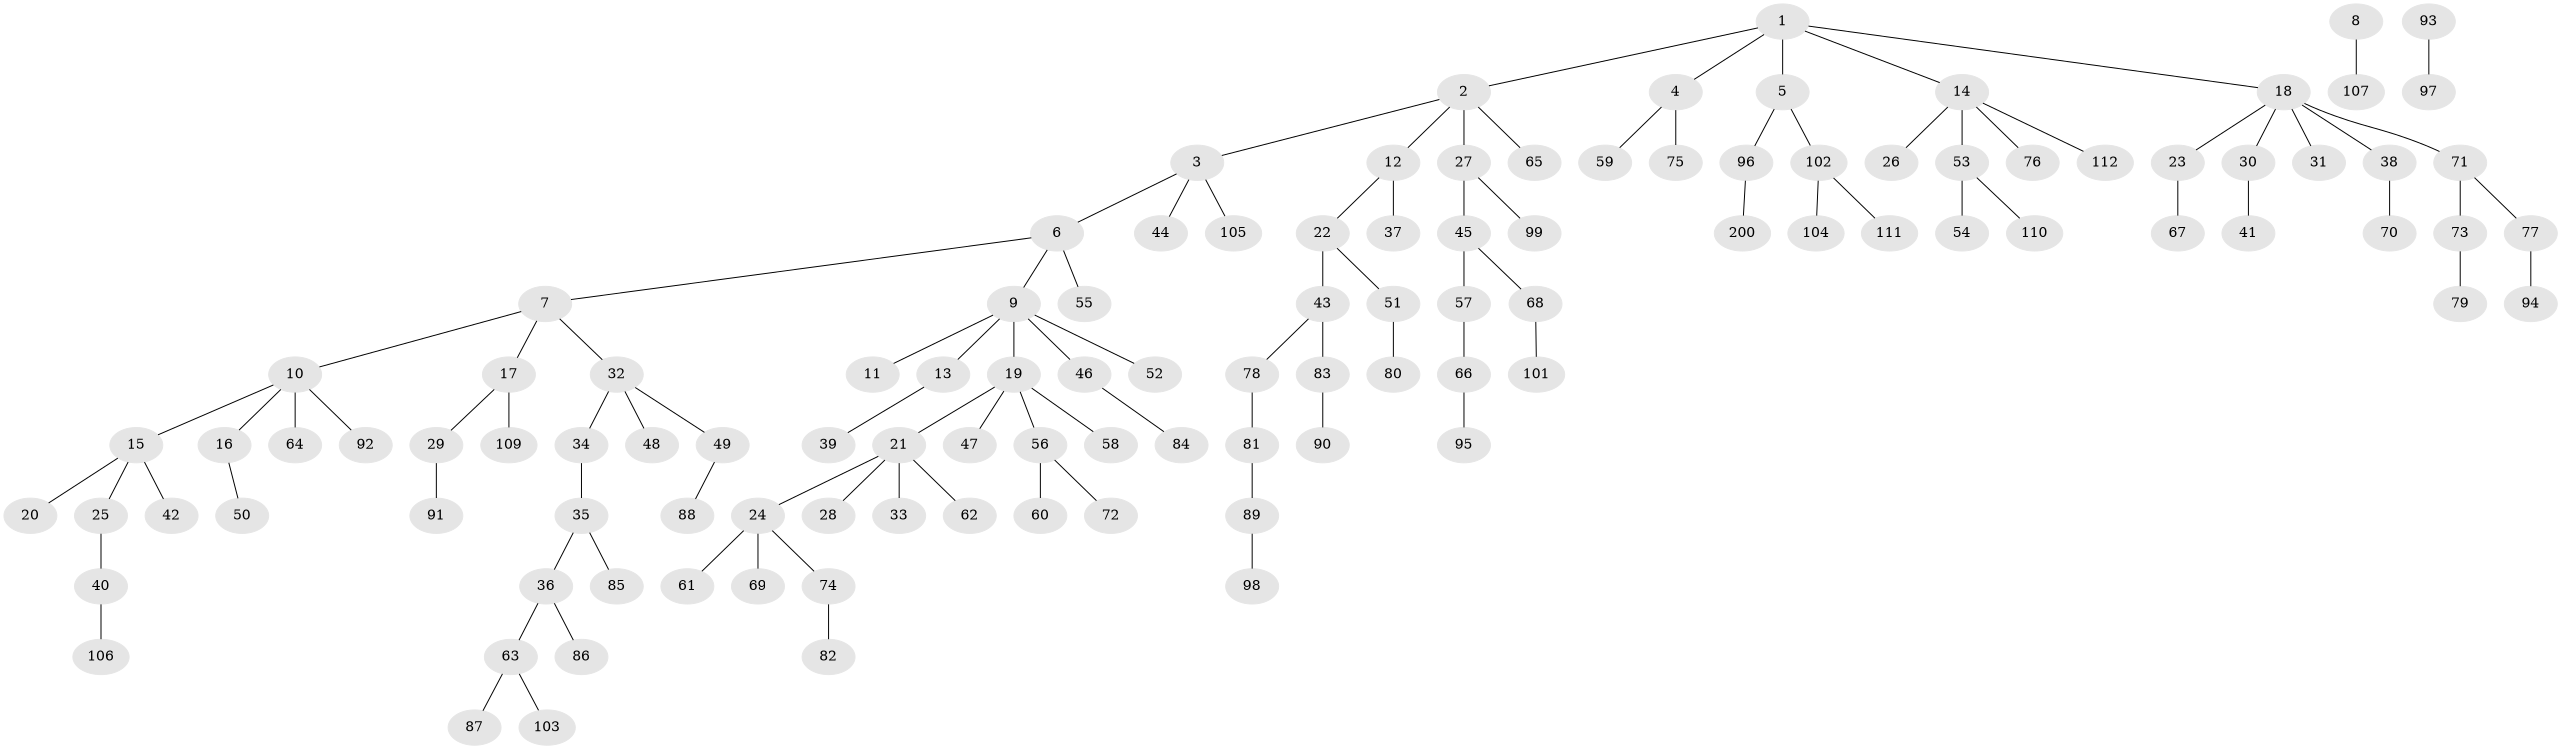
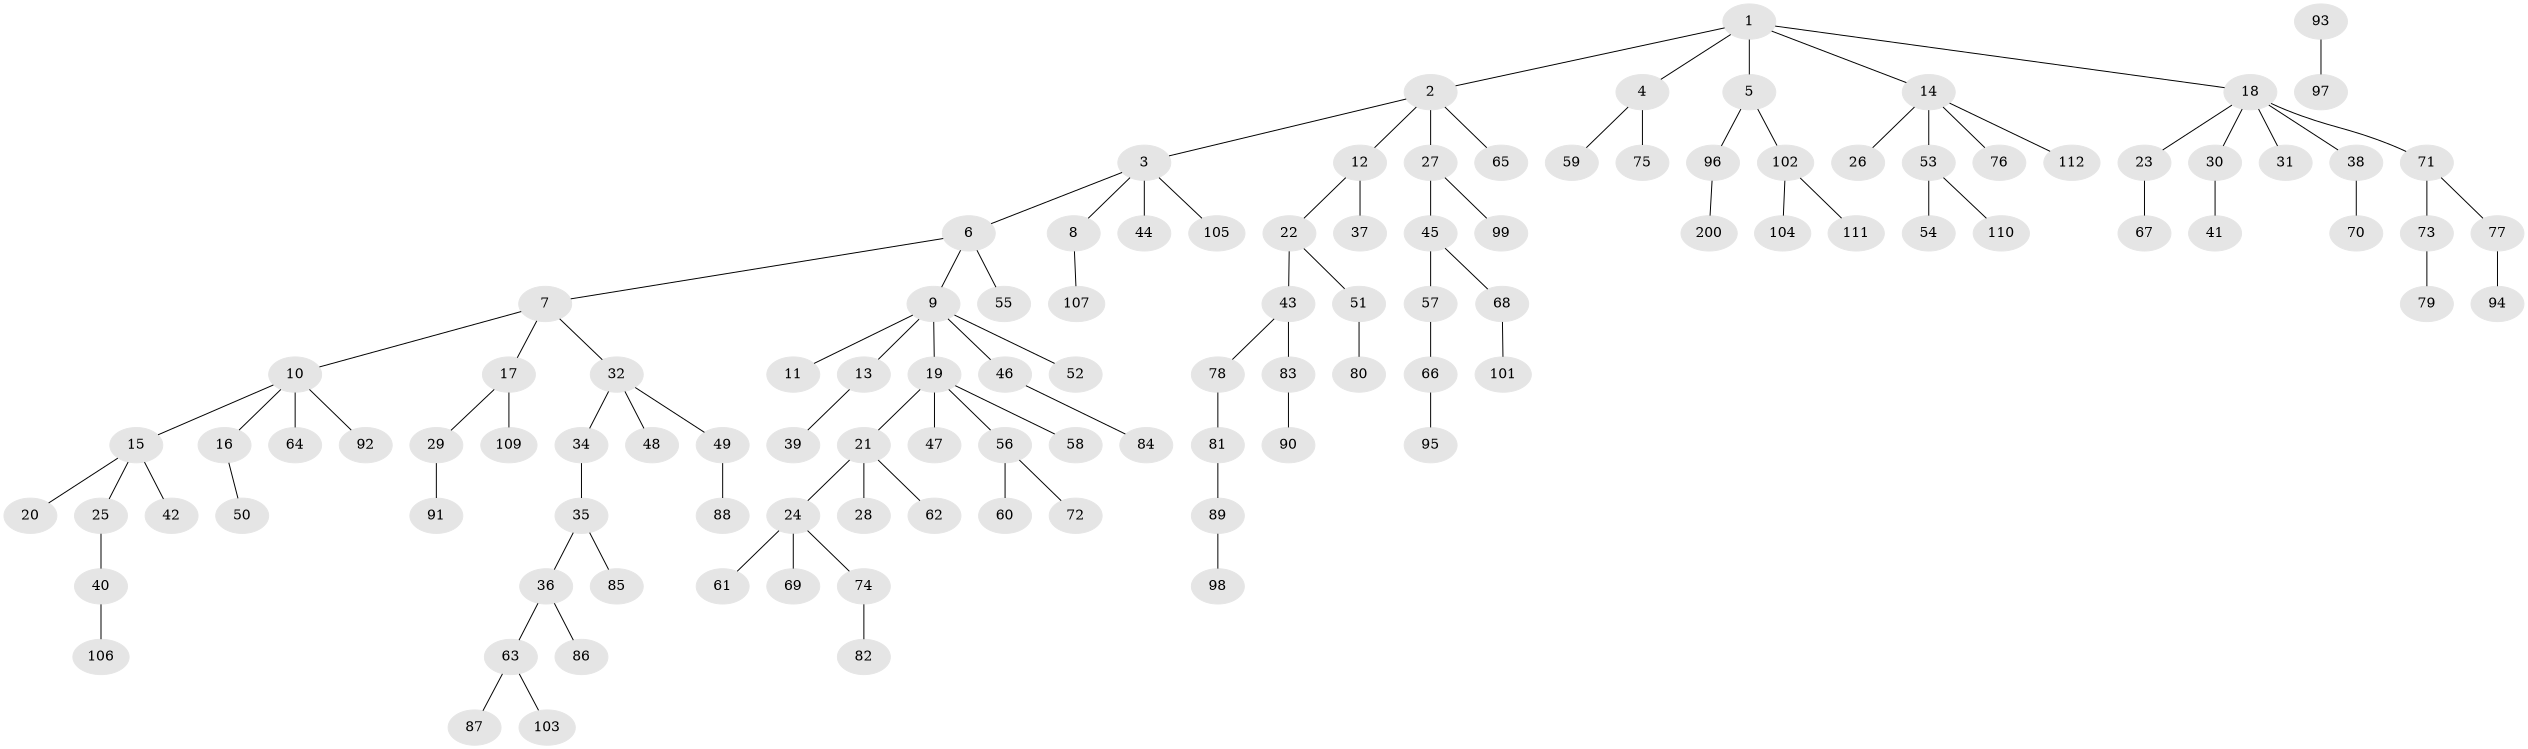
none -> (1109, 198)
(899, 516) -> none
